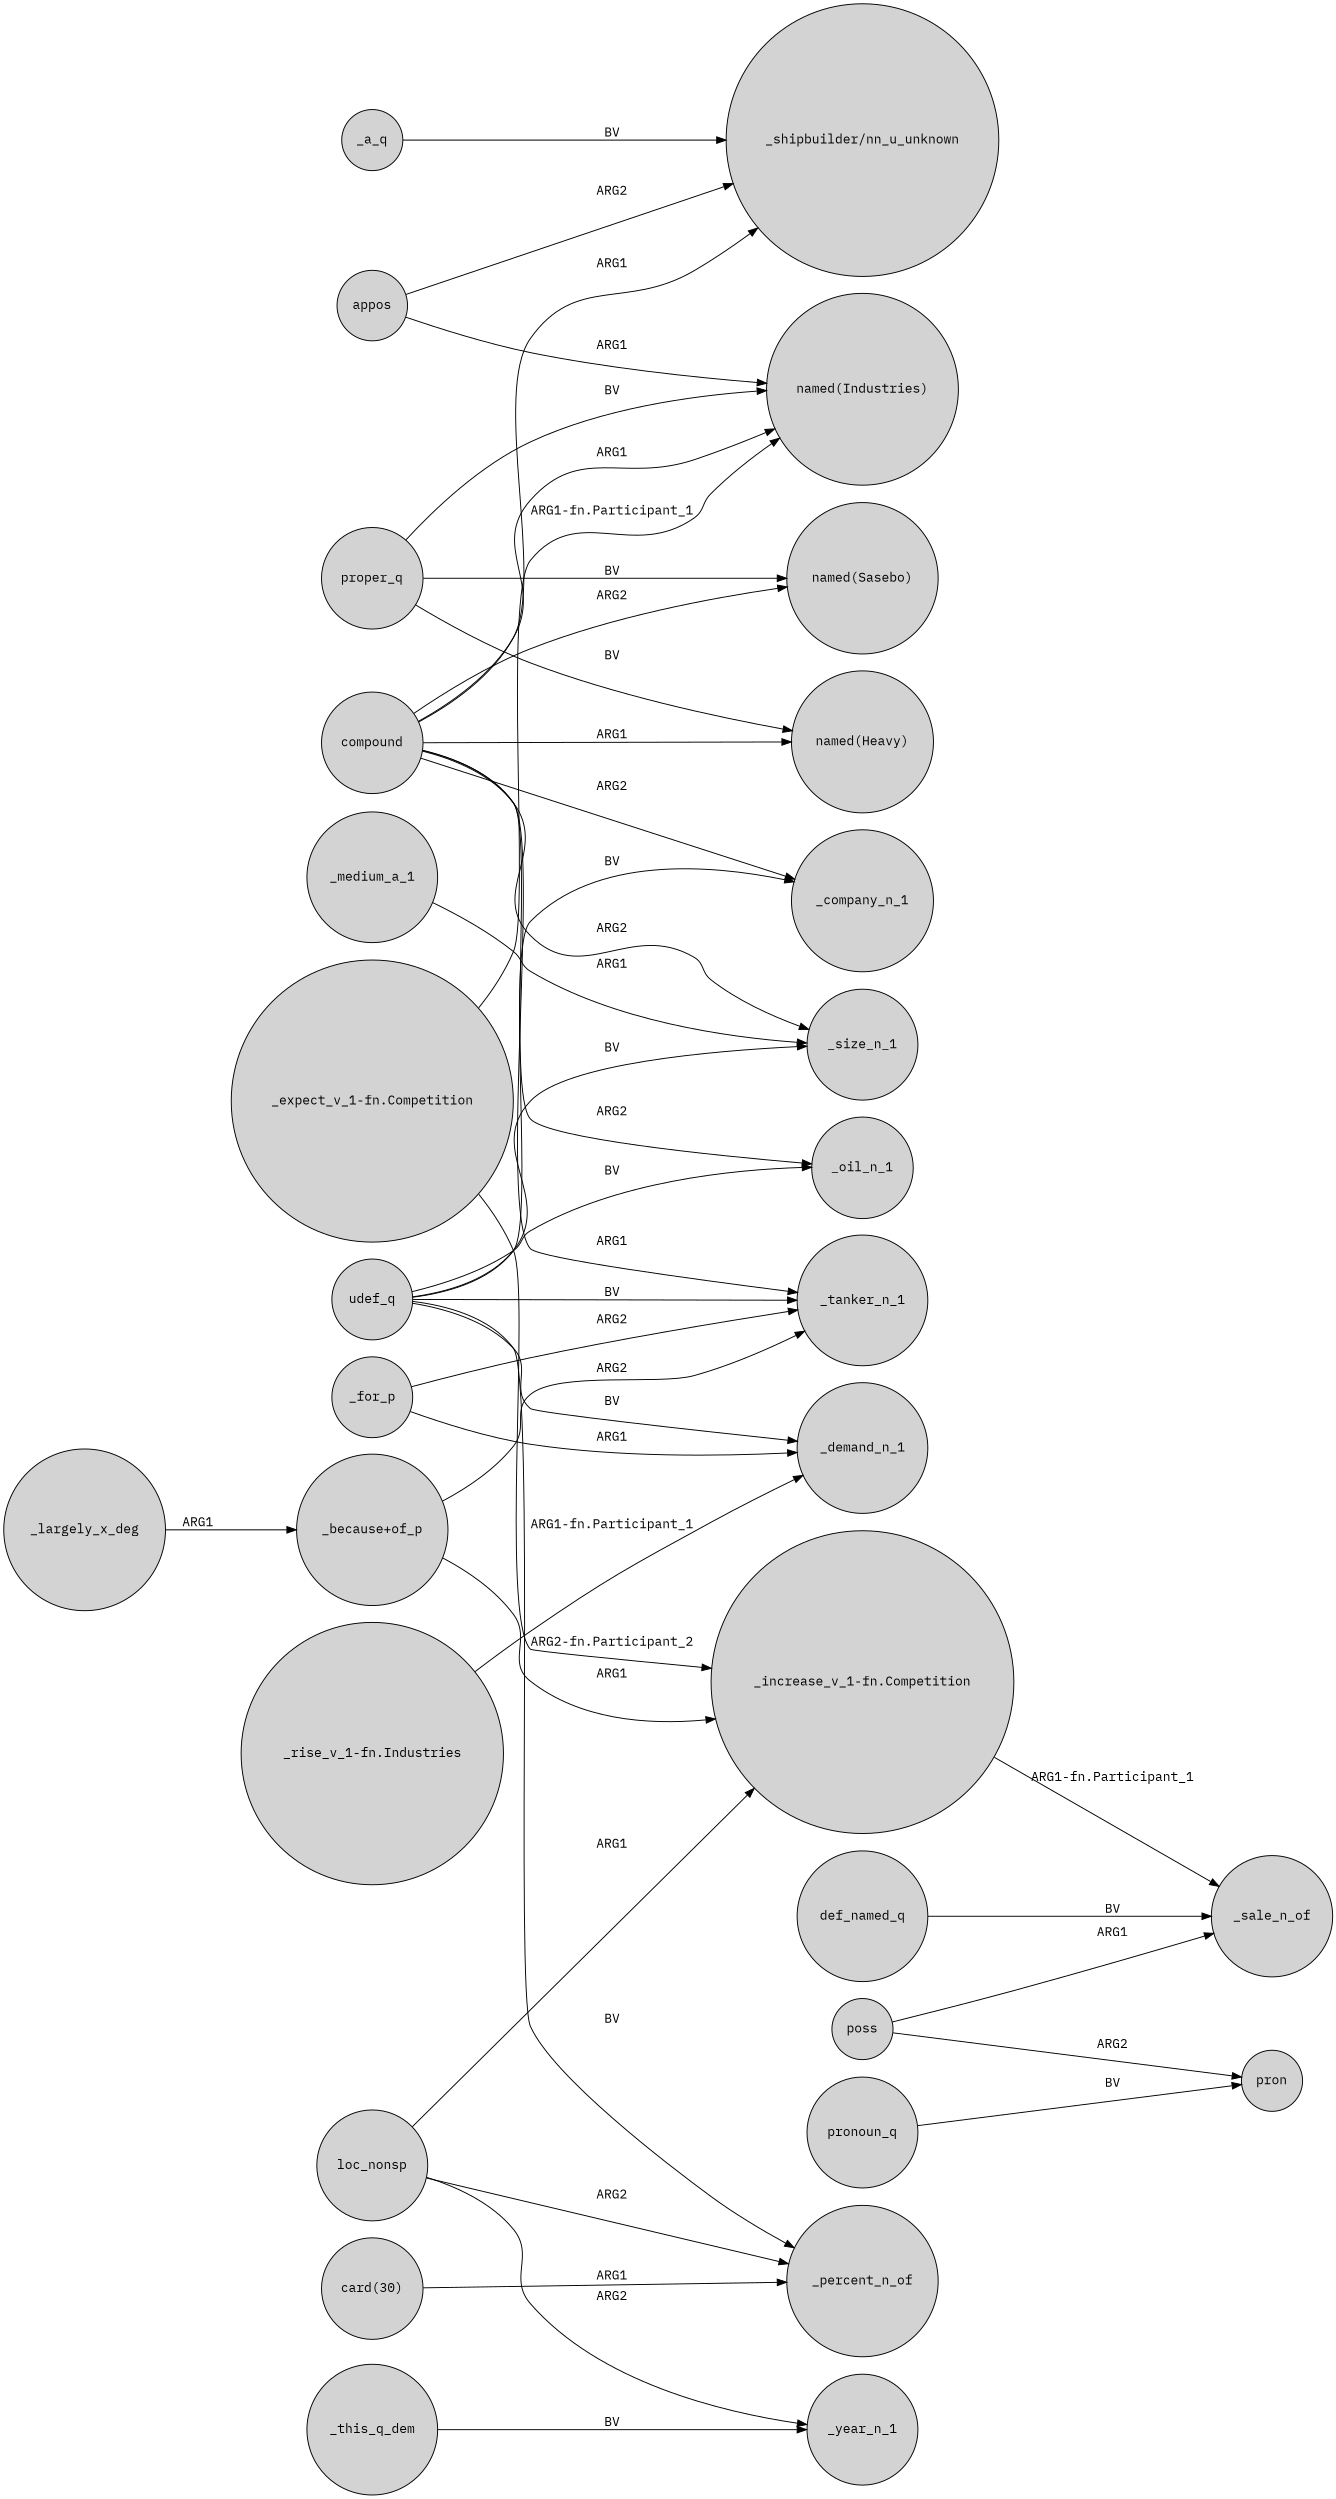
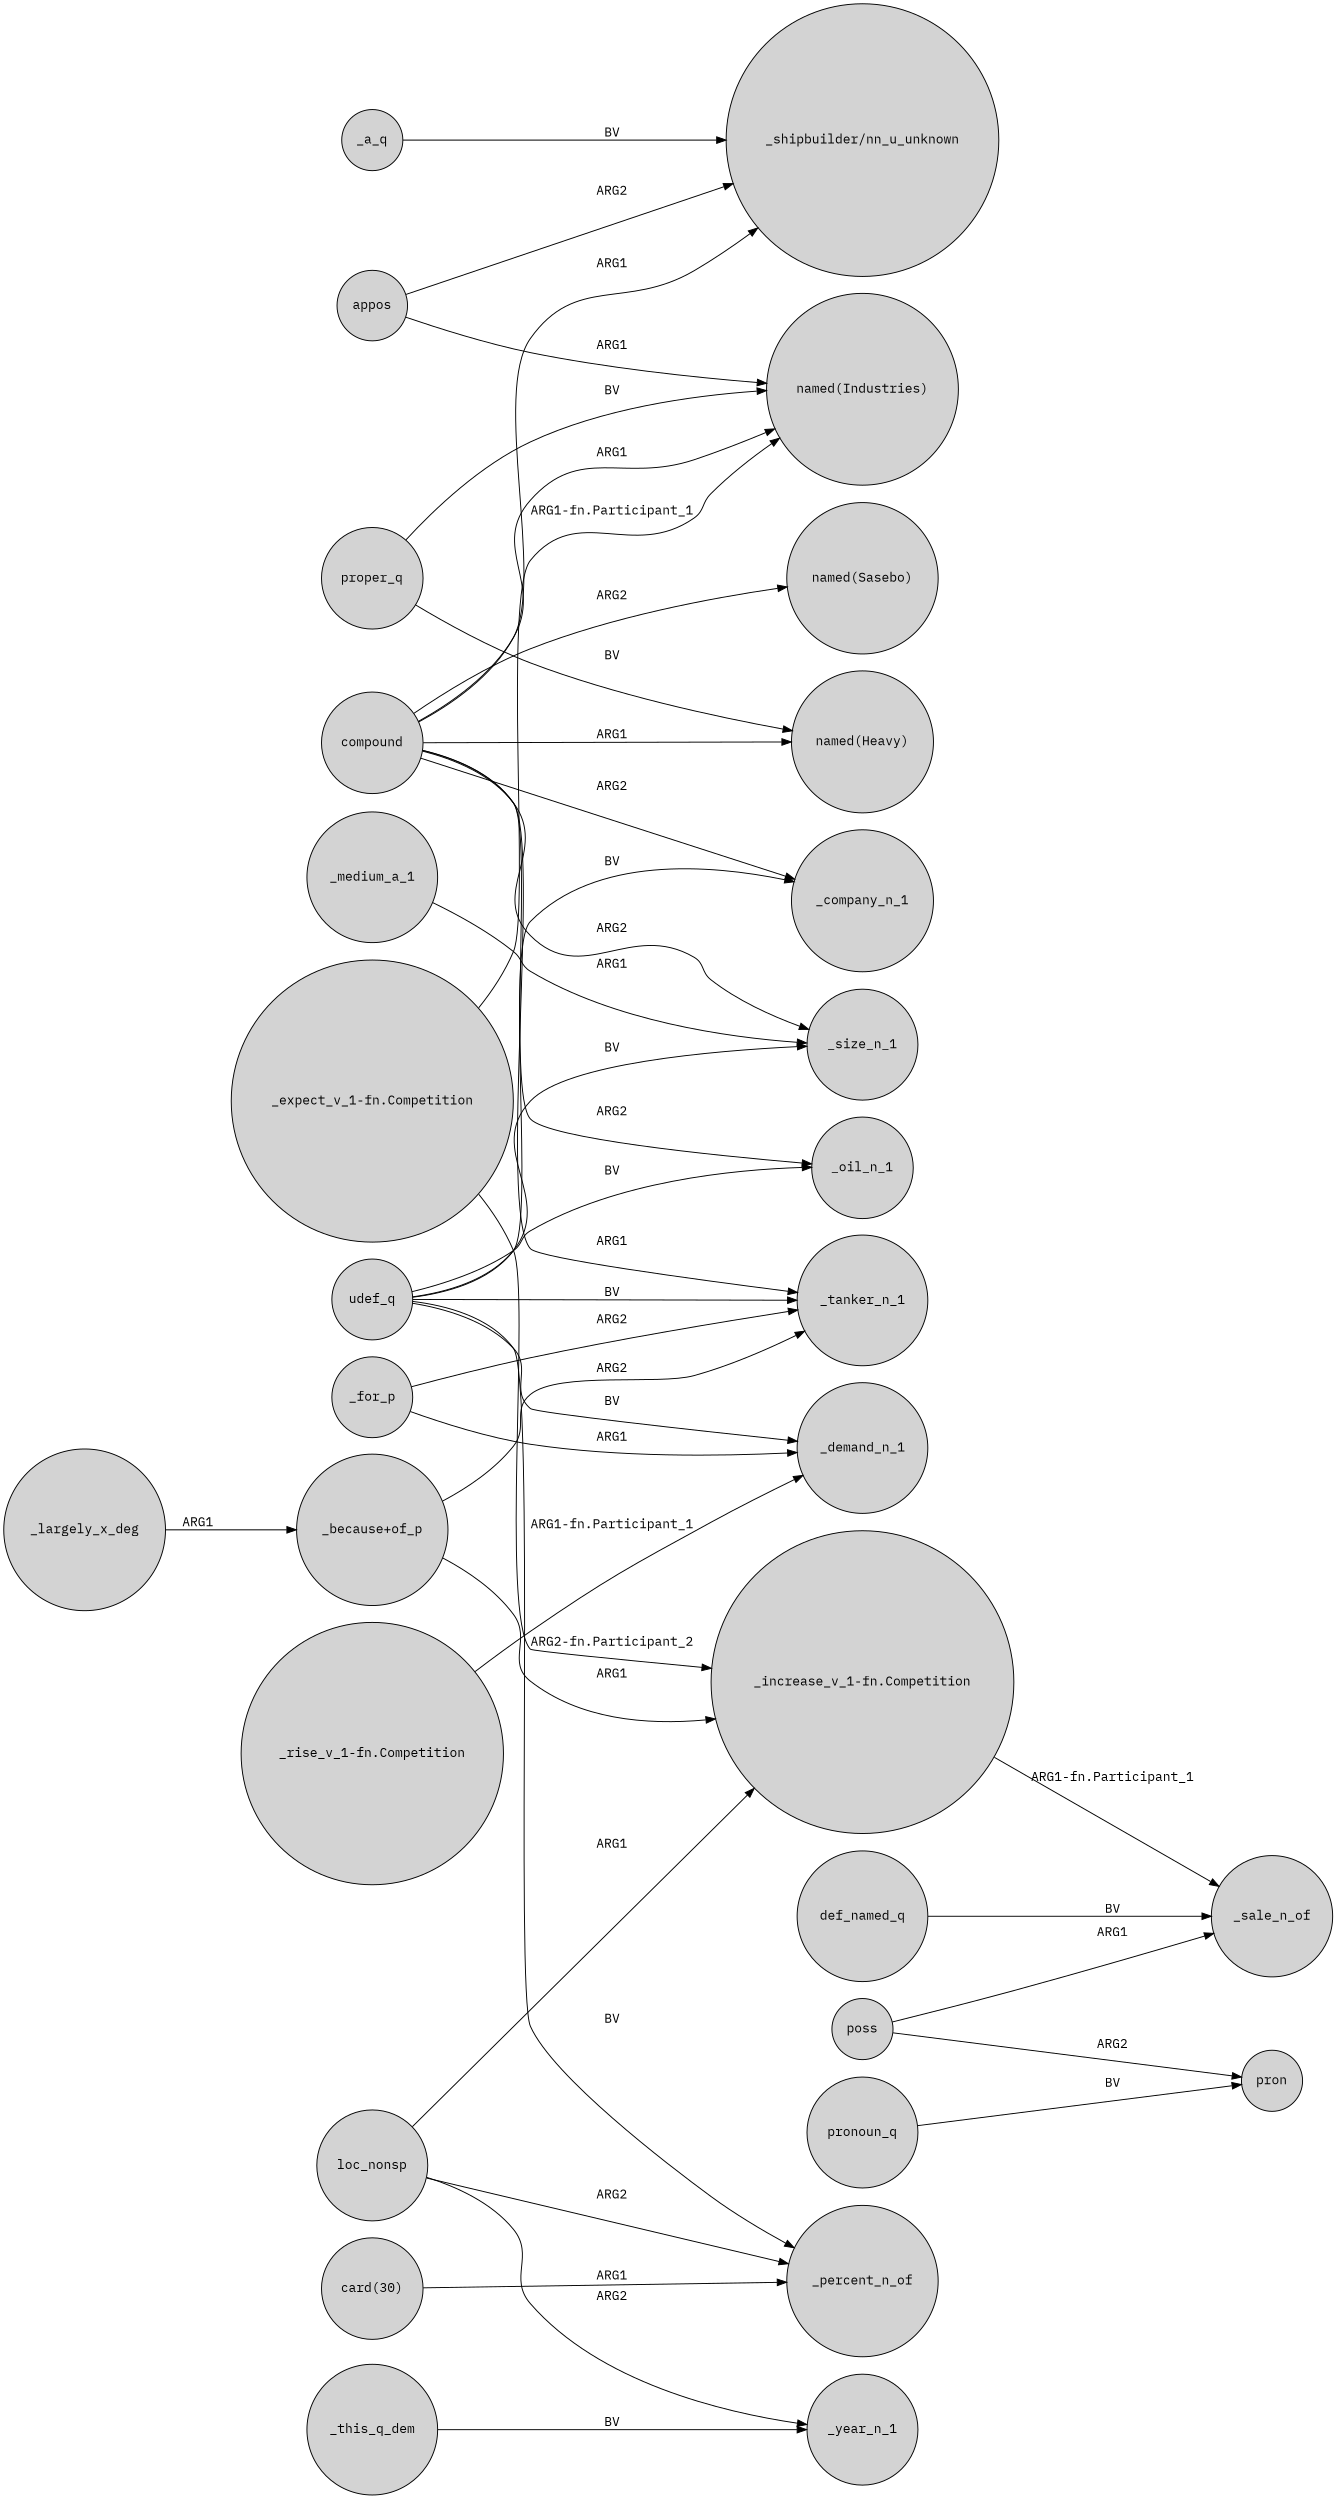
(600, 578) -> none
(372, 1754) -> (372, 1754)
